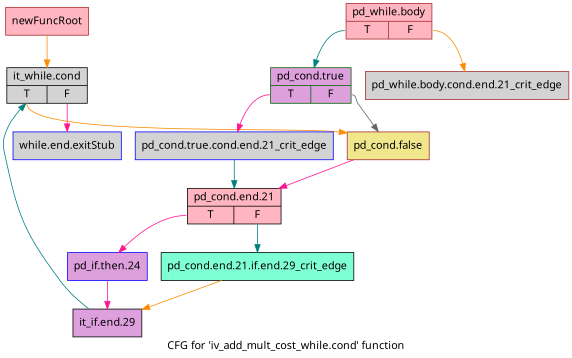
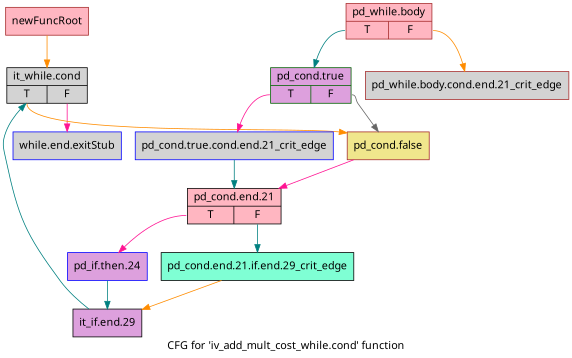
(107, 291) -> (107, 291)
